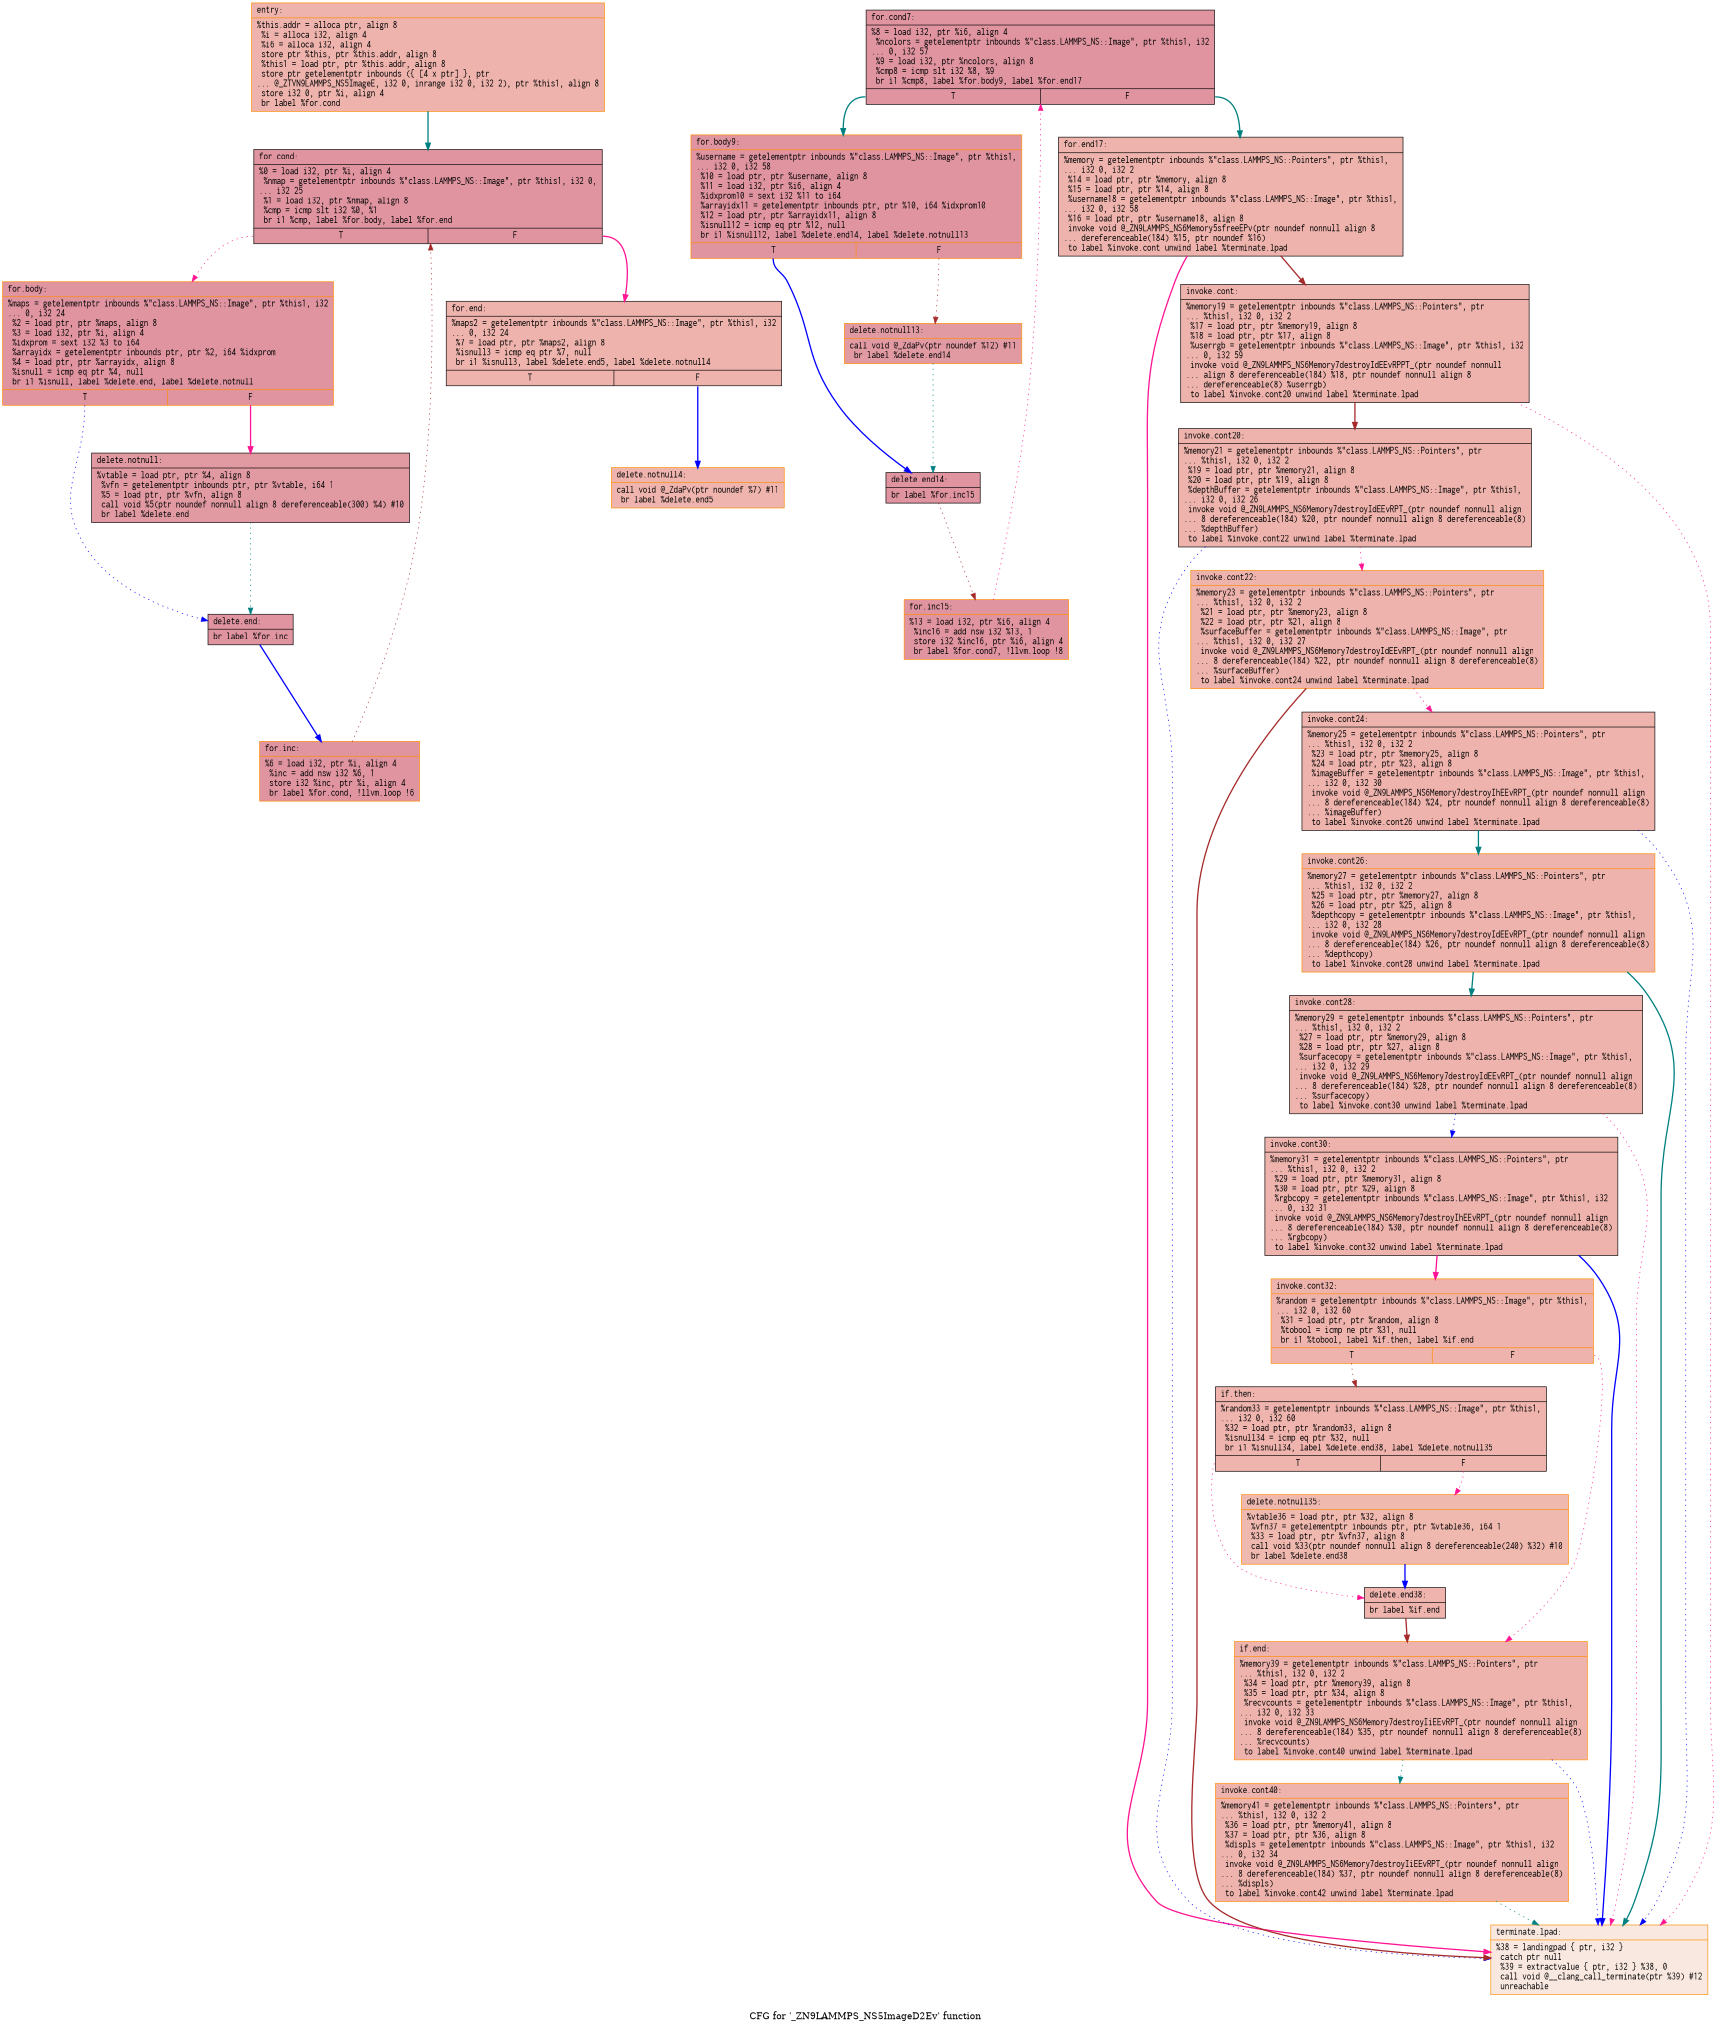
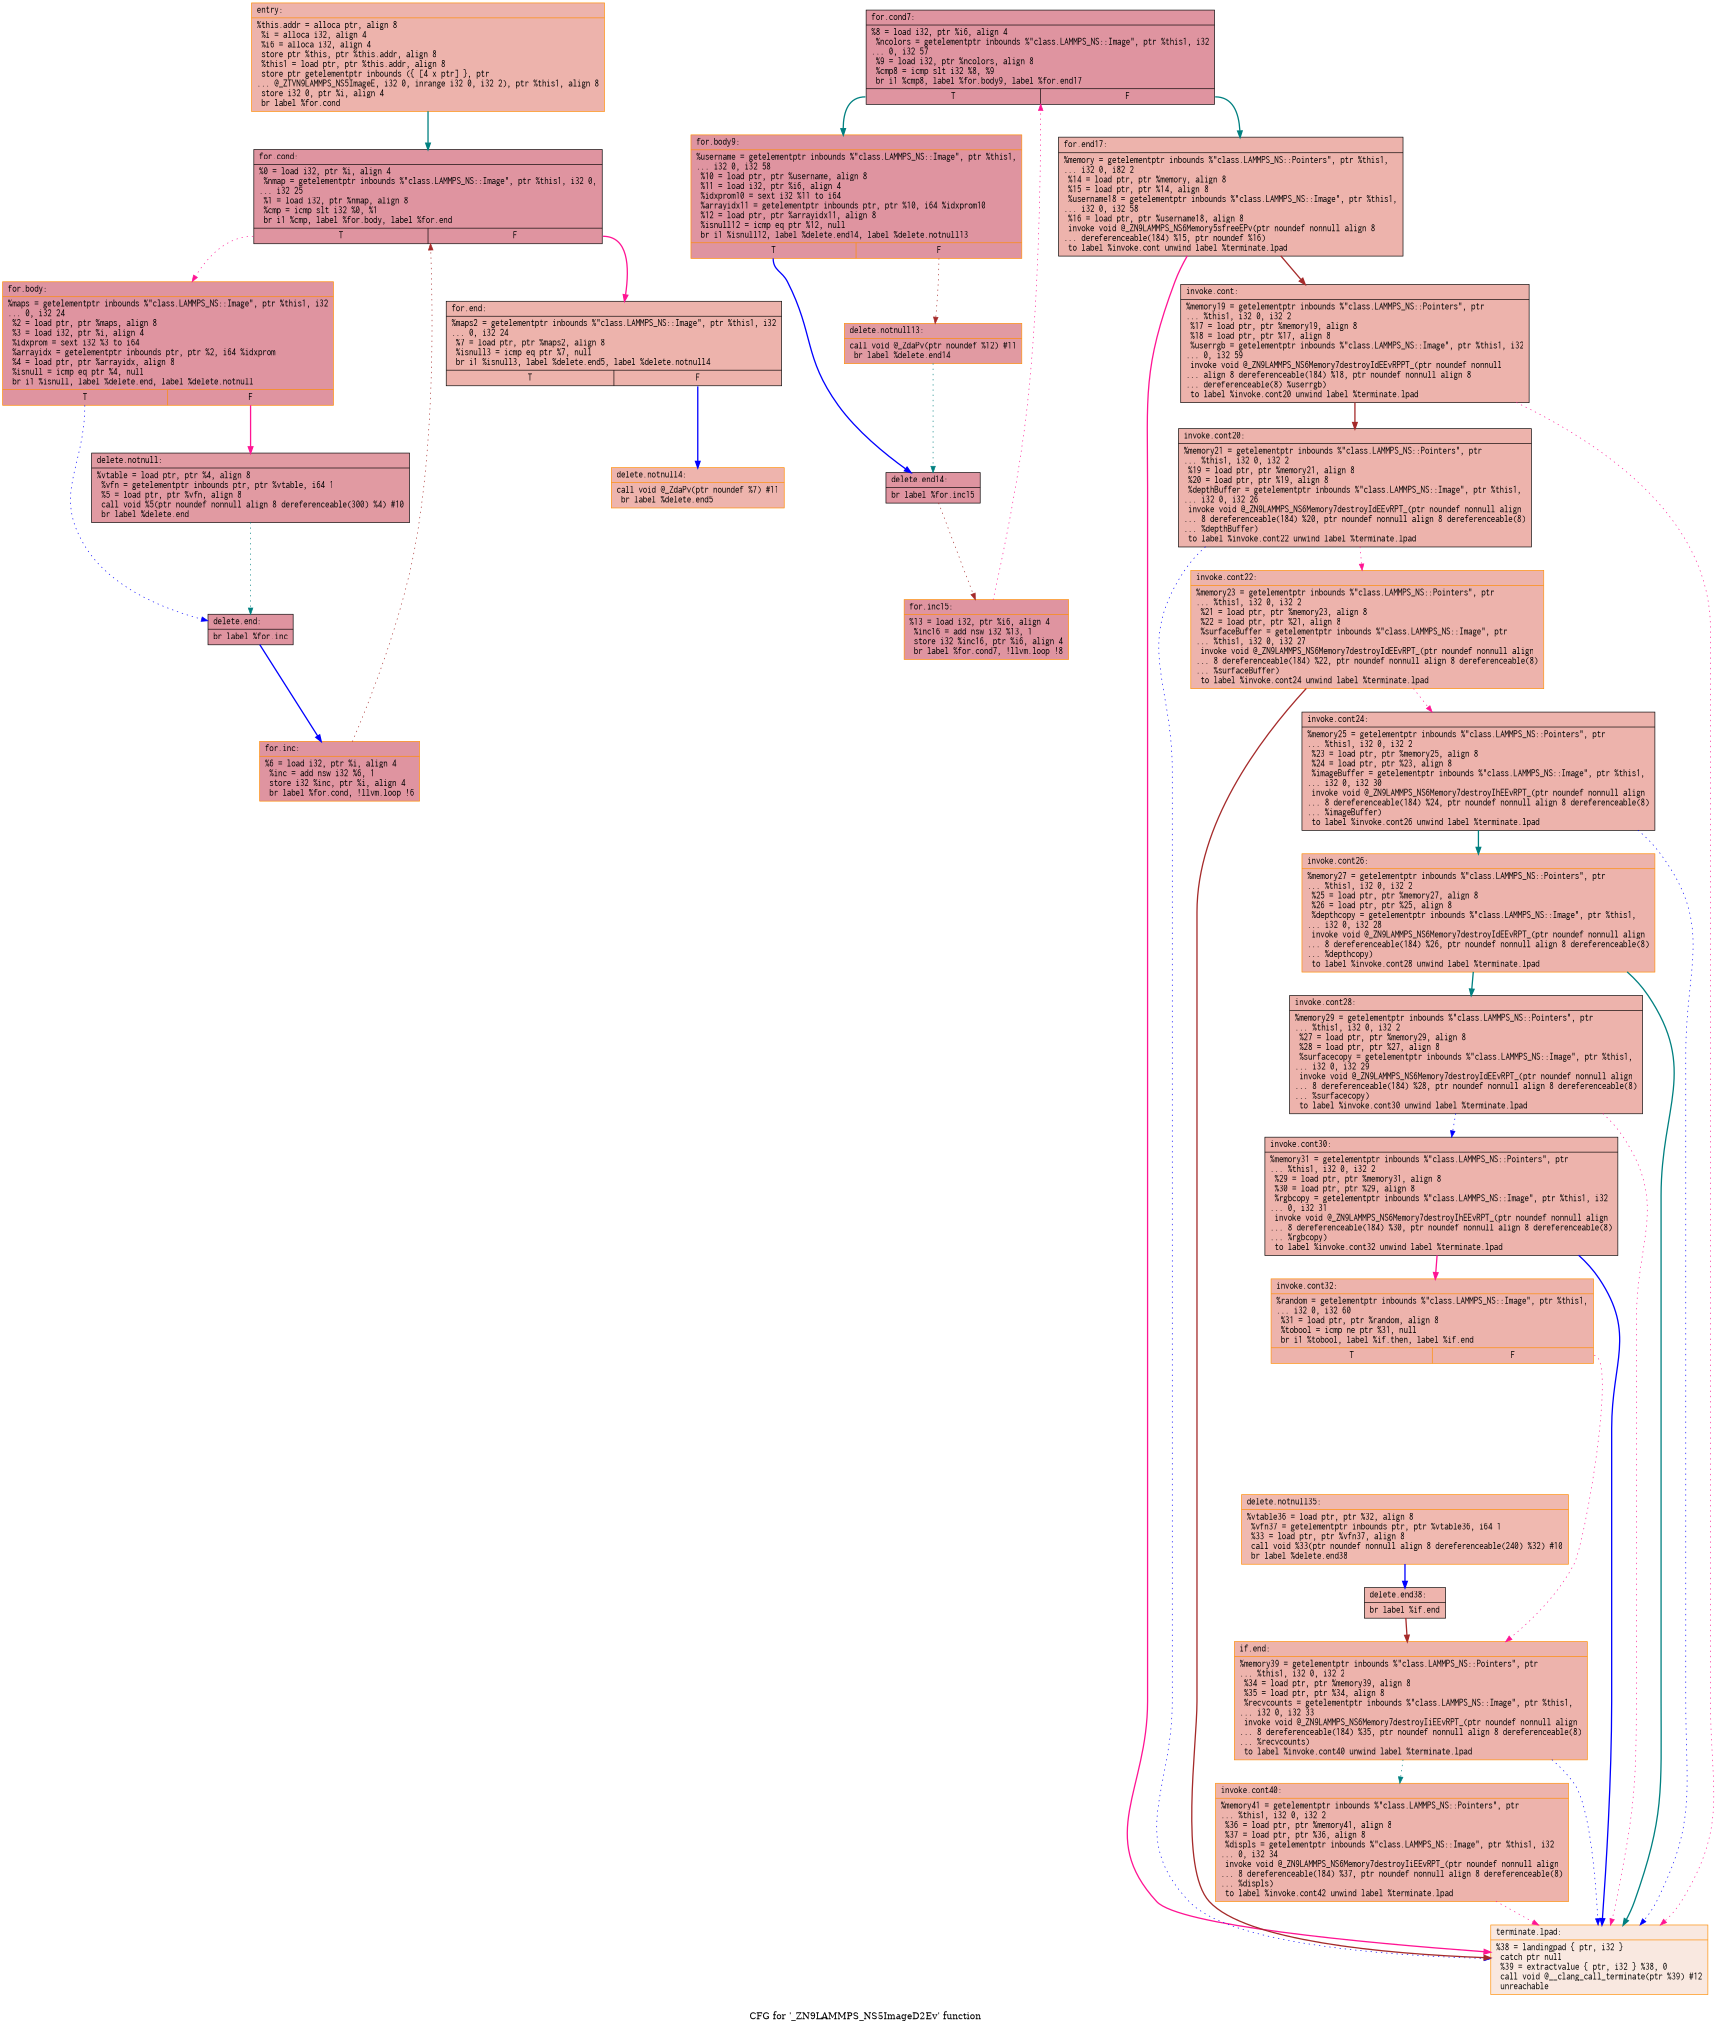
(1099, 170) -> (1099, 170)
(1381, 1429) -> none
(1514, 1912) -> (1514, 1912)
